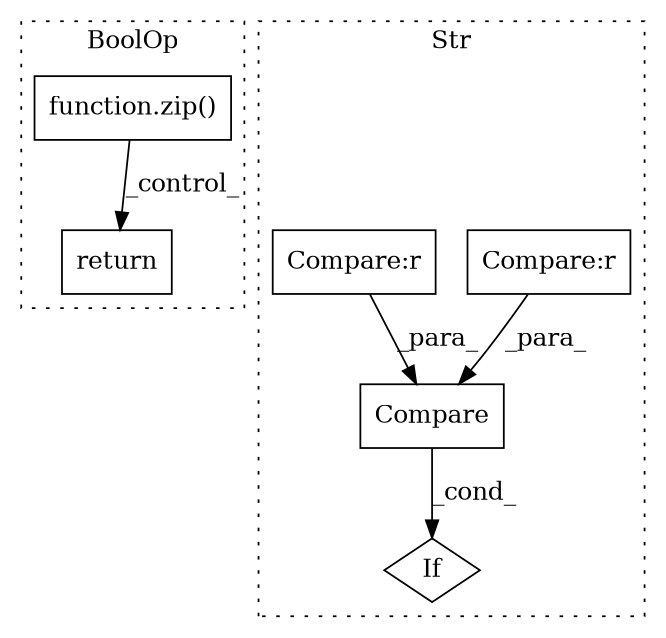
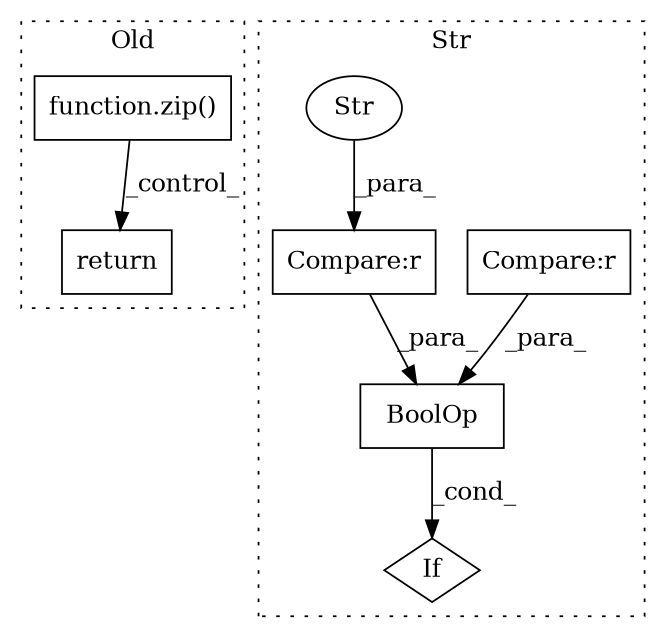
(133, 42) -> (133, 42)
none -> (354, 108)
(432, 416) -> (432, 416)
